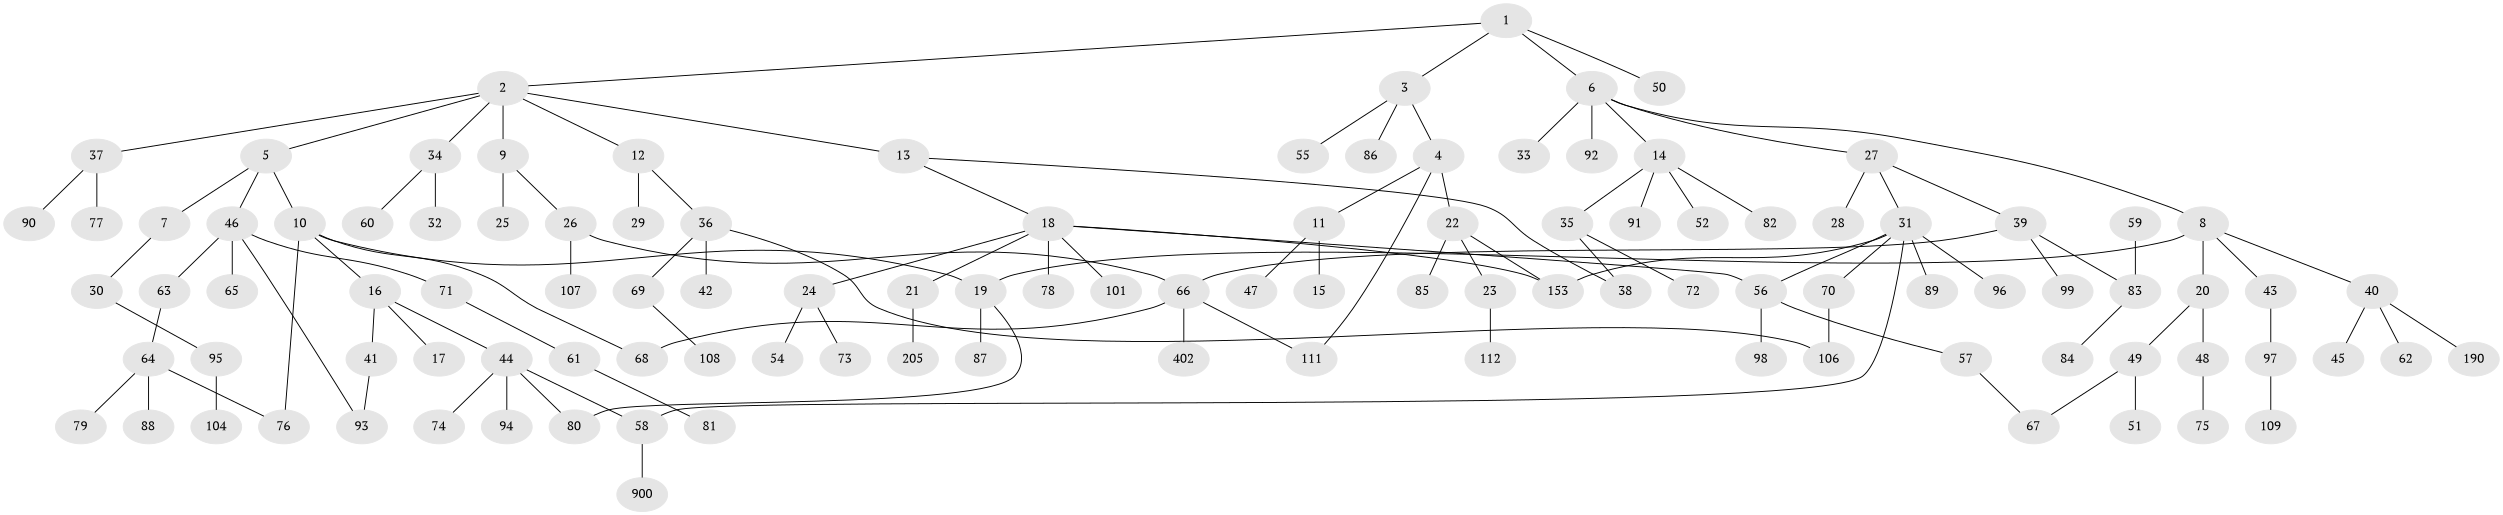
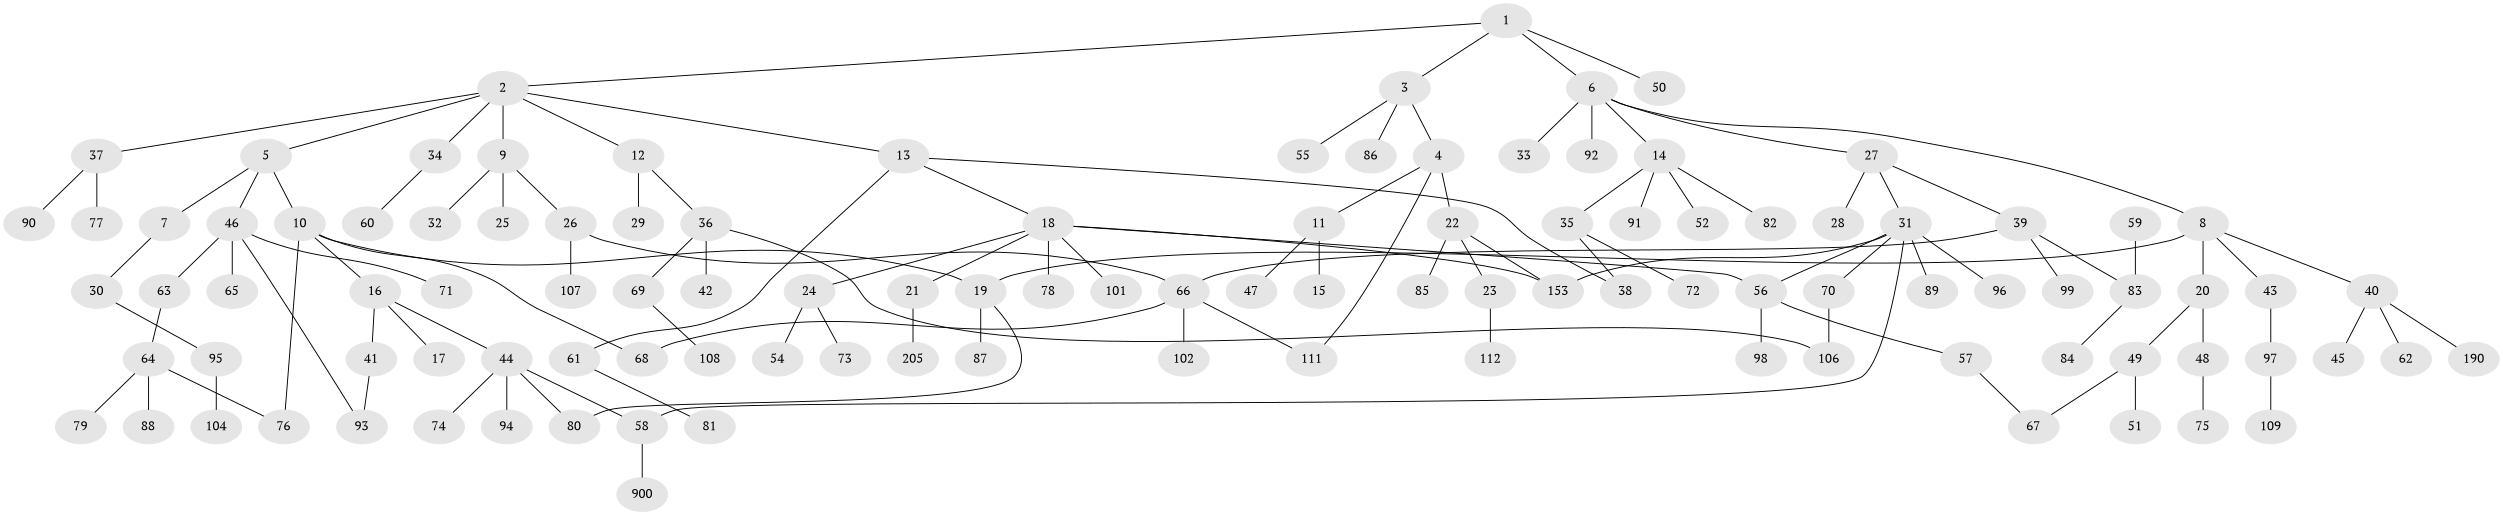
(435, 190) -> (469, 190)
(510, 325) -> (760, 292)
(1184, 359) -> (1184, 359)
